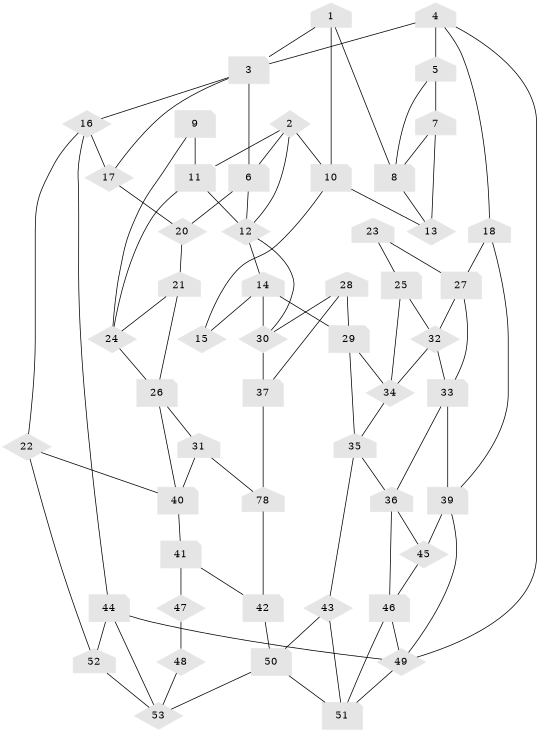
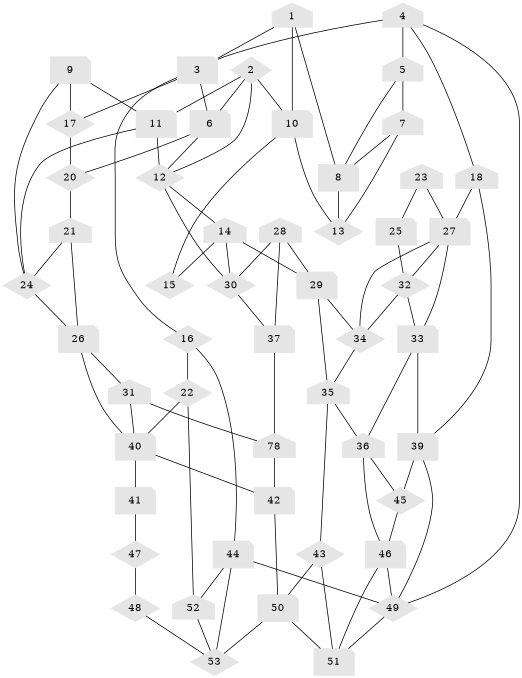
(98, 151) -> (70, 97)
(396, 340) -> (377, 270)
(222, 581) -> (205, 474)
